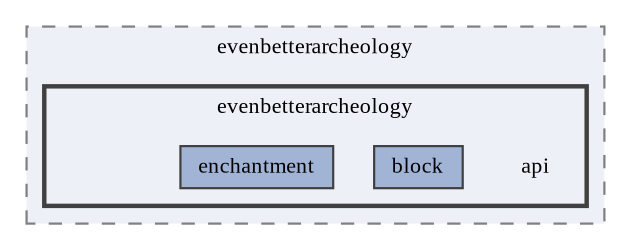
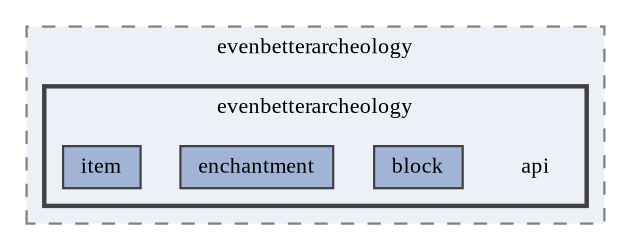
none -> (102, 167)
